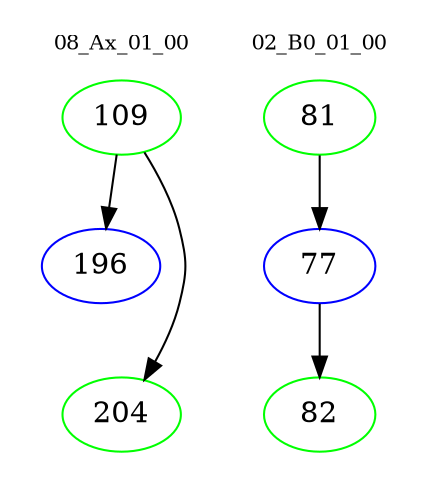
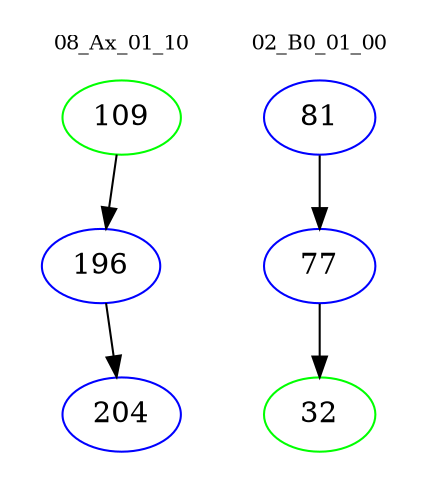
(122, 44) -> (122, 44)
(320, 118) -> (320, 118)
(185, 256) -> (110, 330)
(122, 415) -> (122, 415)
(320, 415) -> (320, 415)
